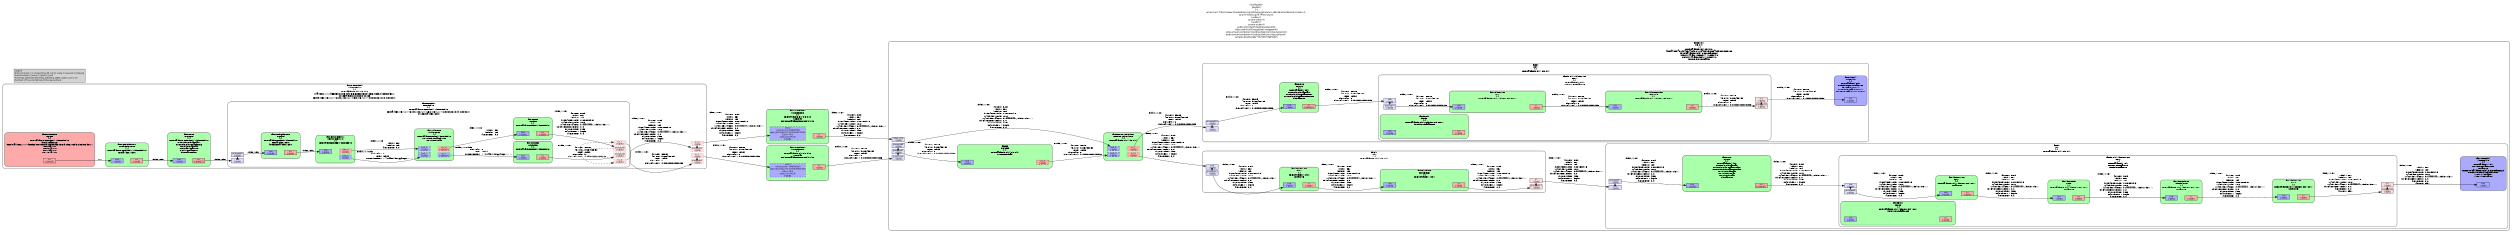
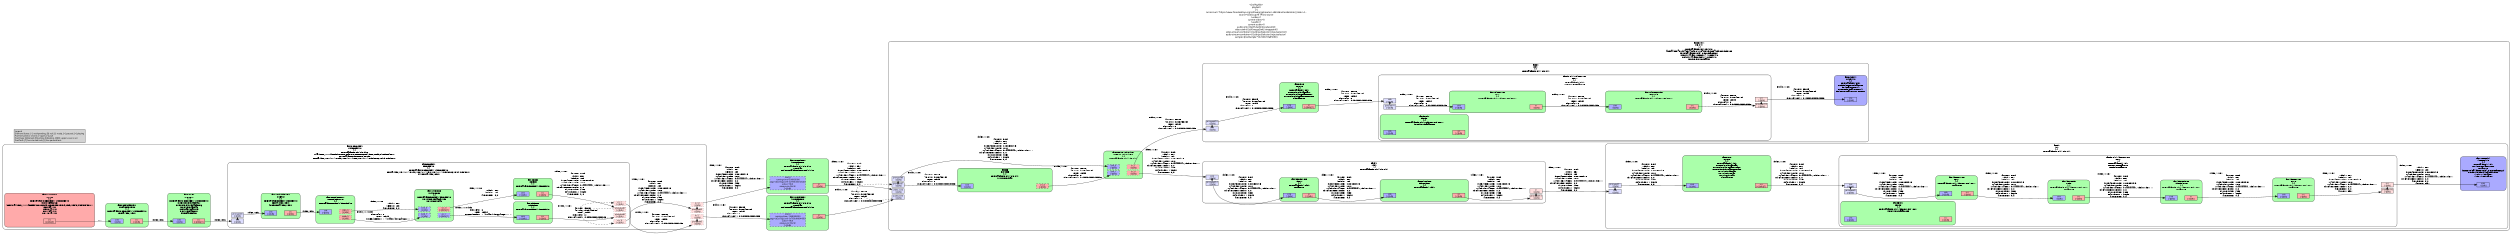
(898, 154) -> (858, 192)
(345, 157) -> (345, 218)
